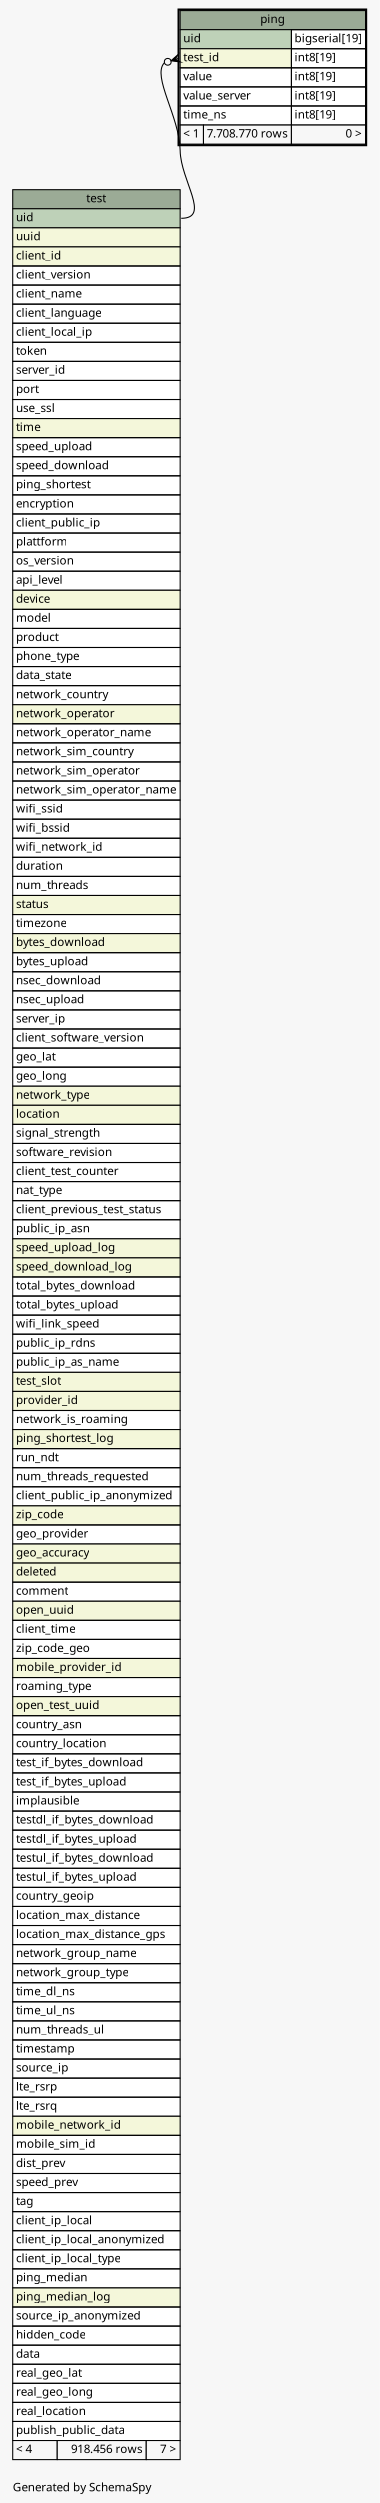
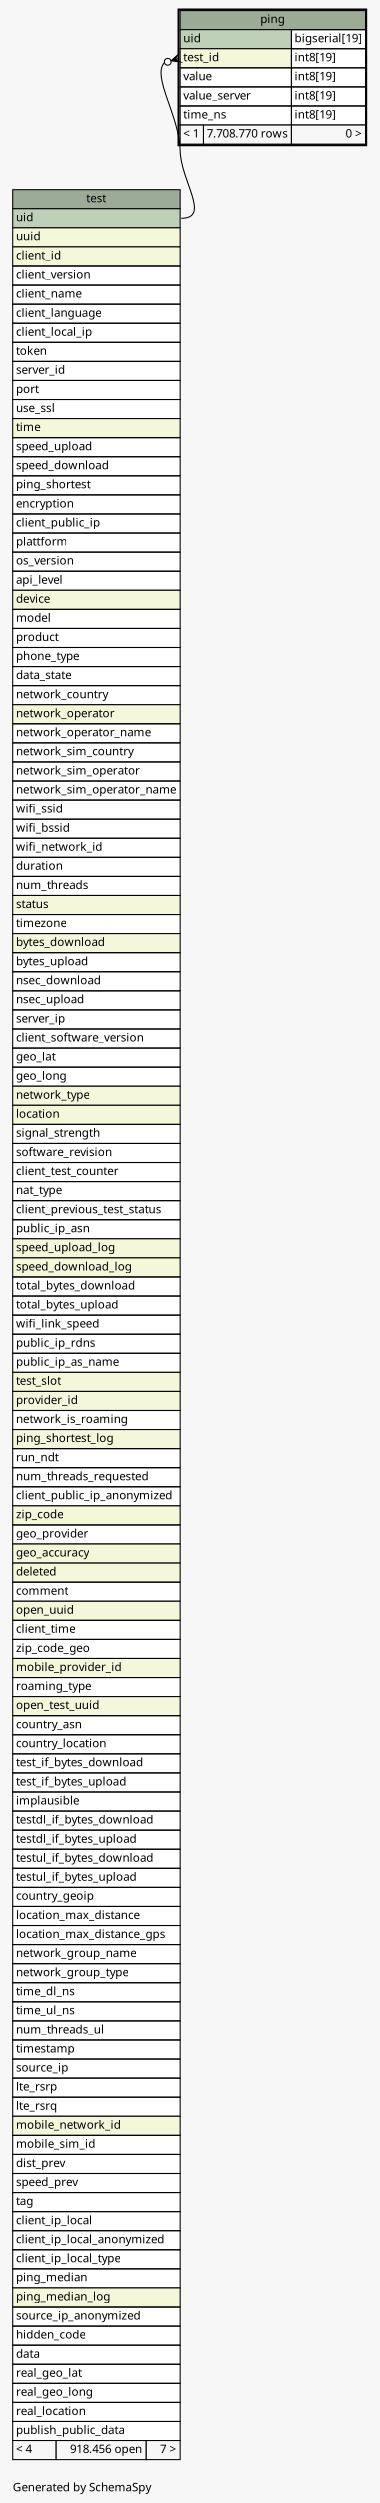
(107, 2450) -> (107, 2450)
